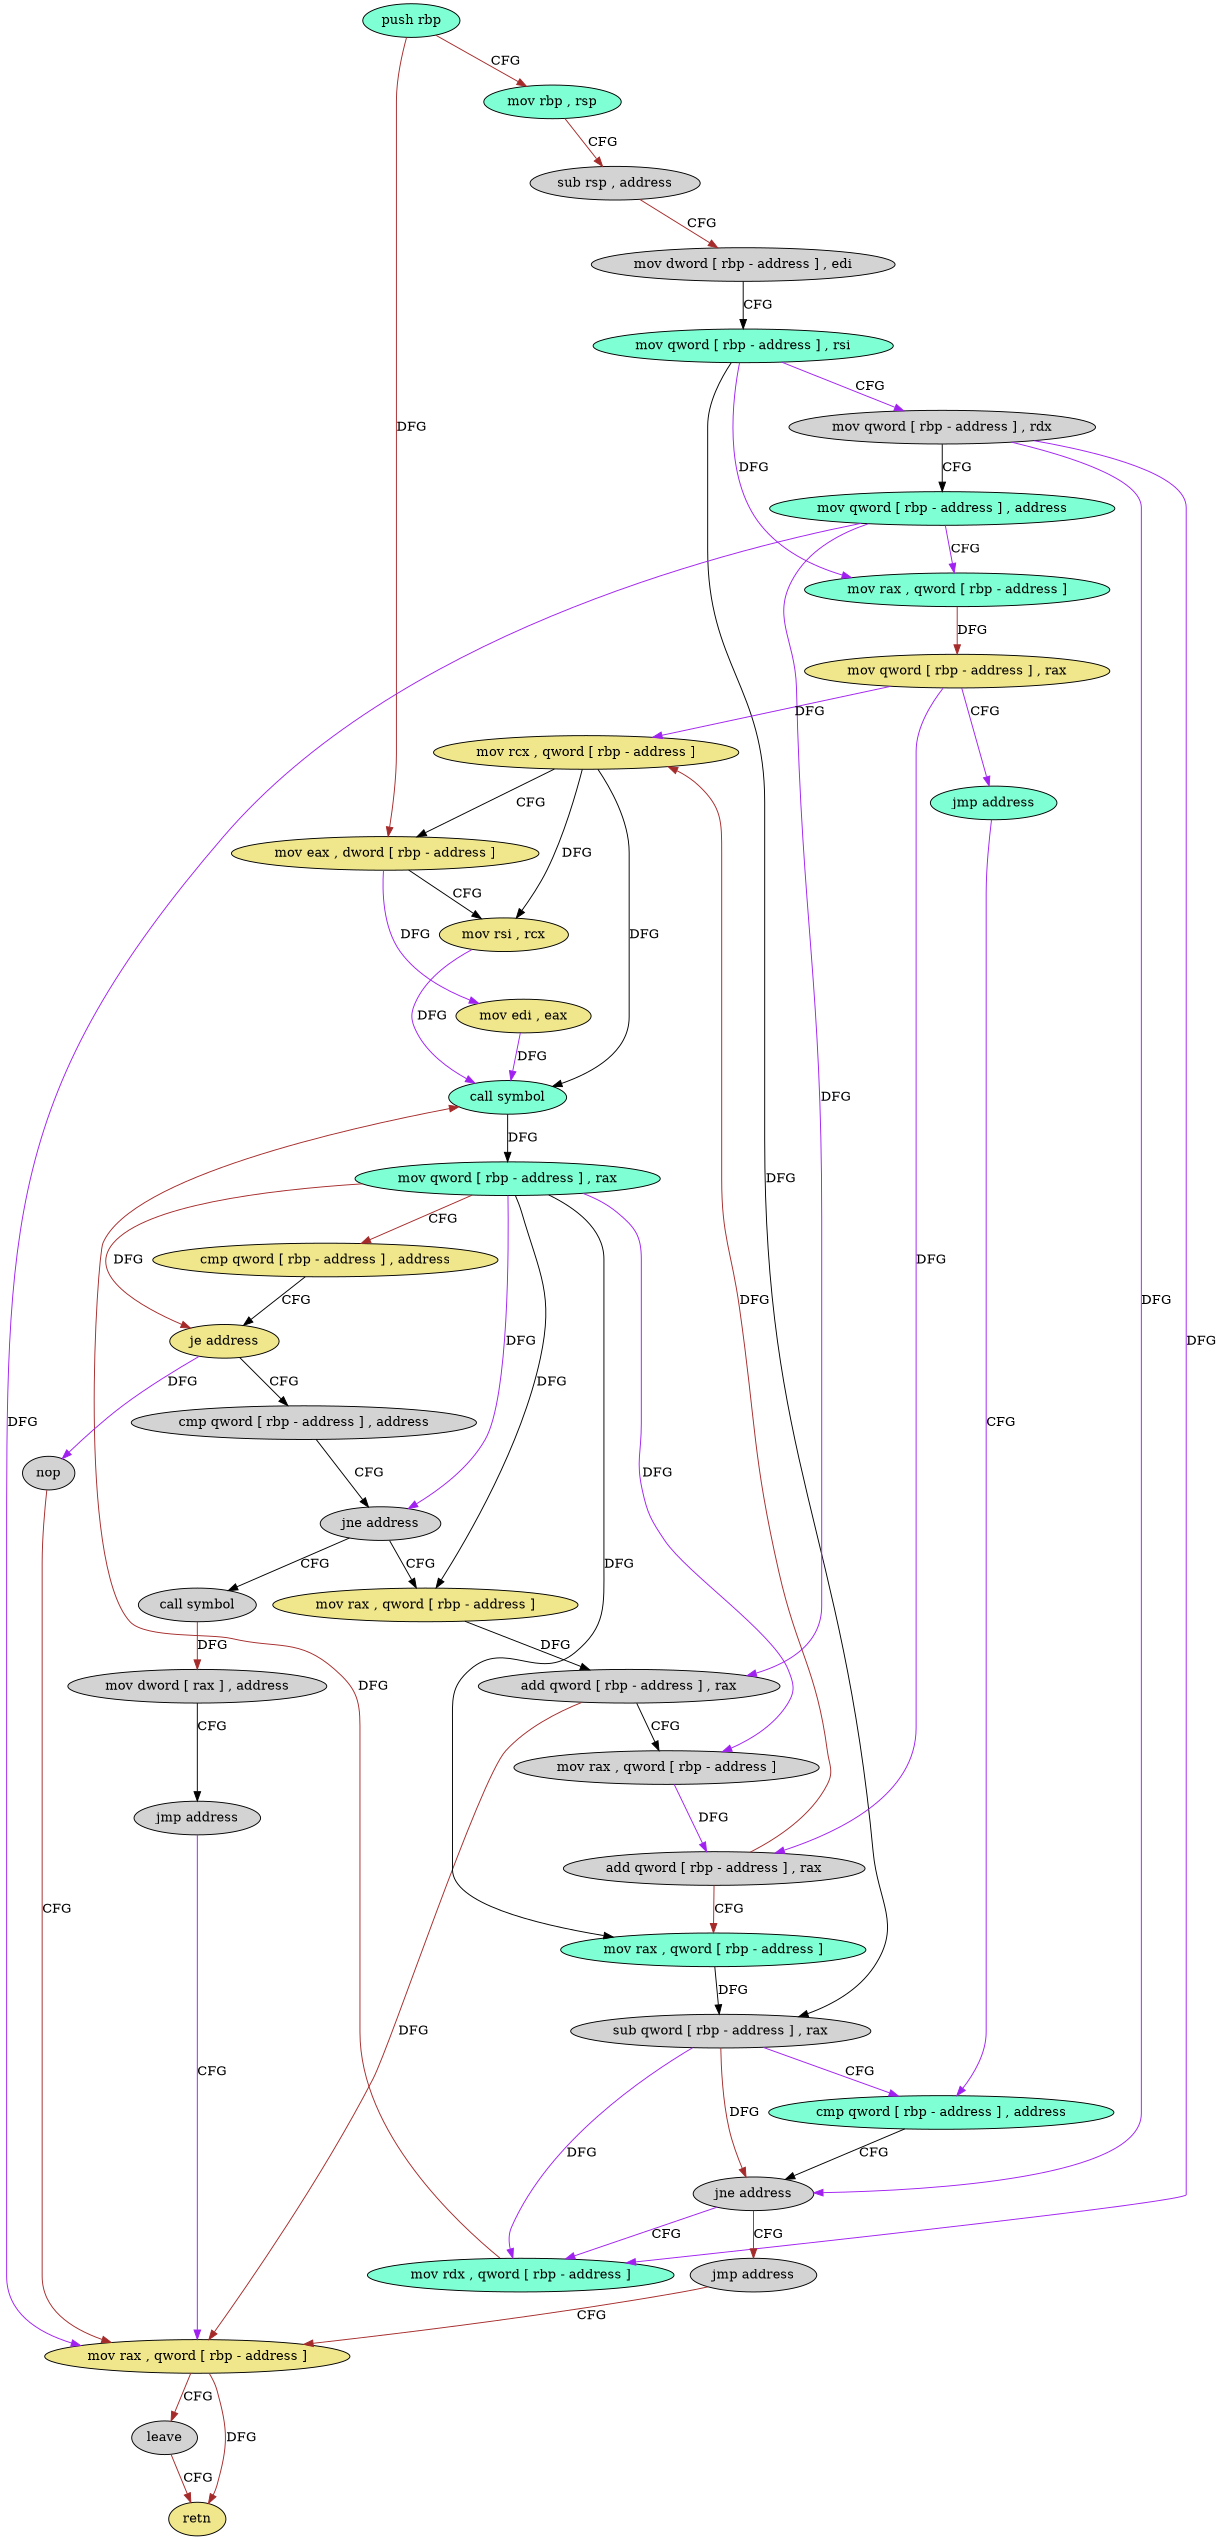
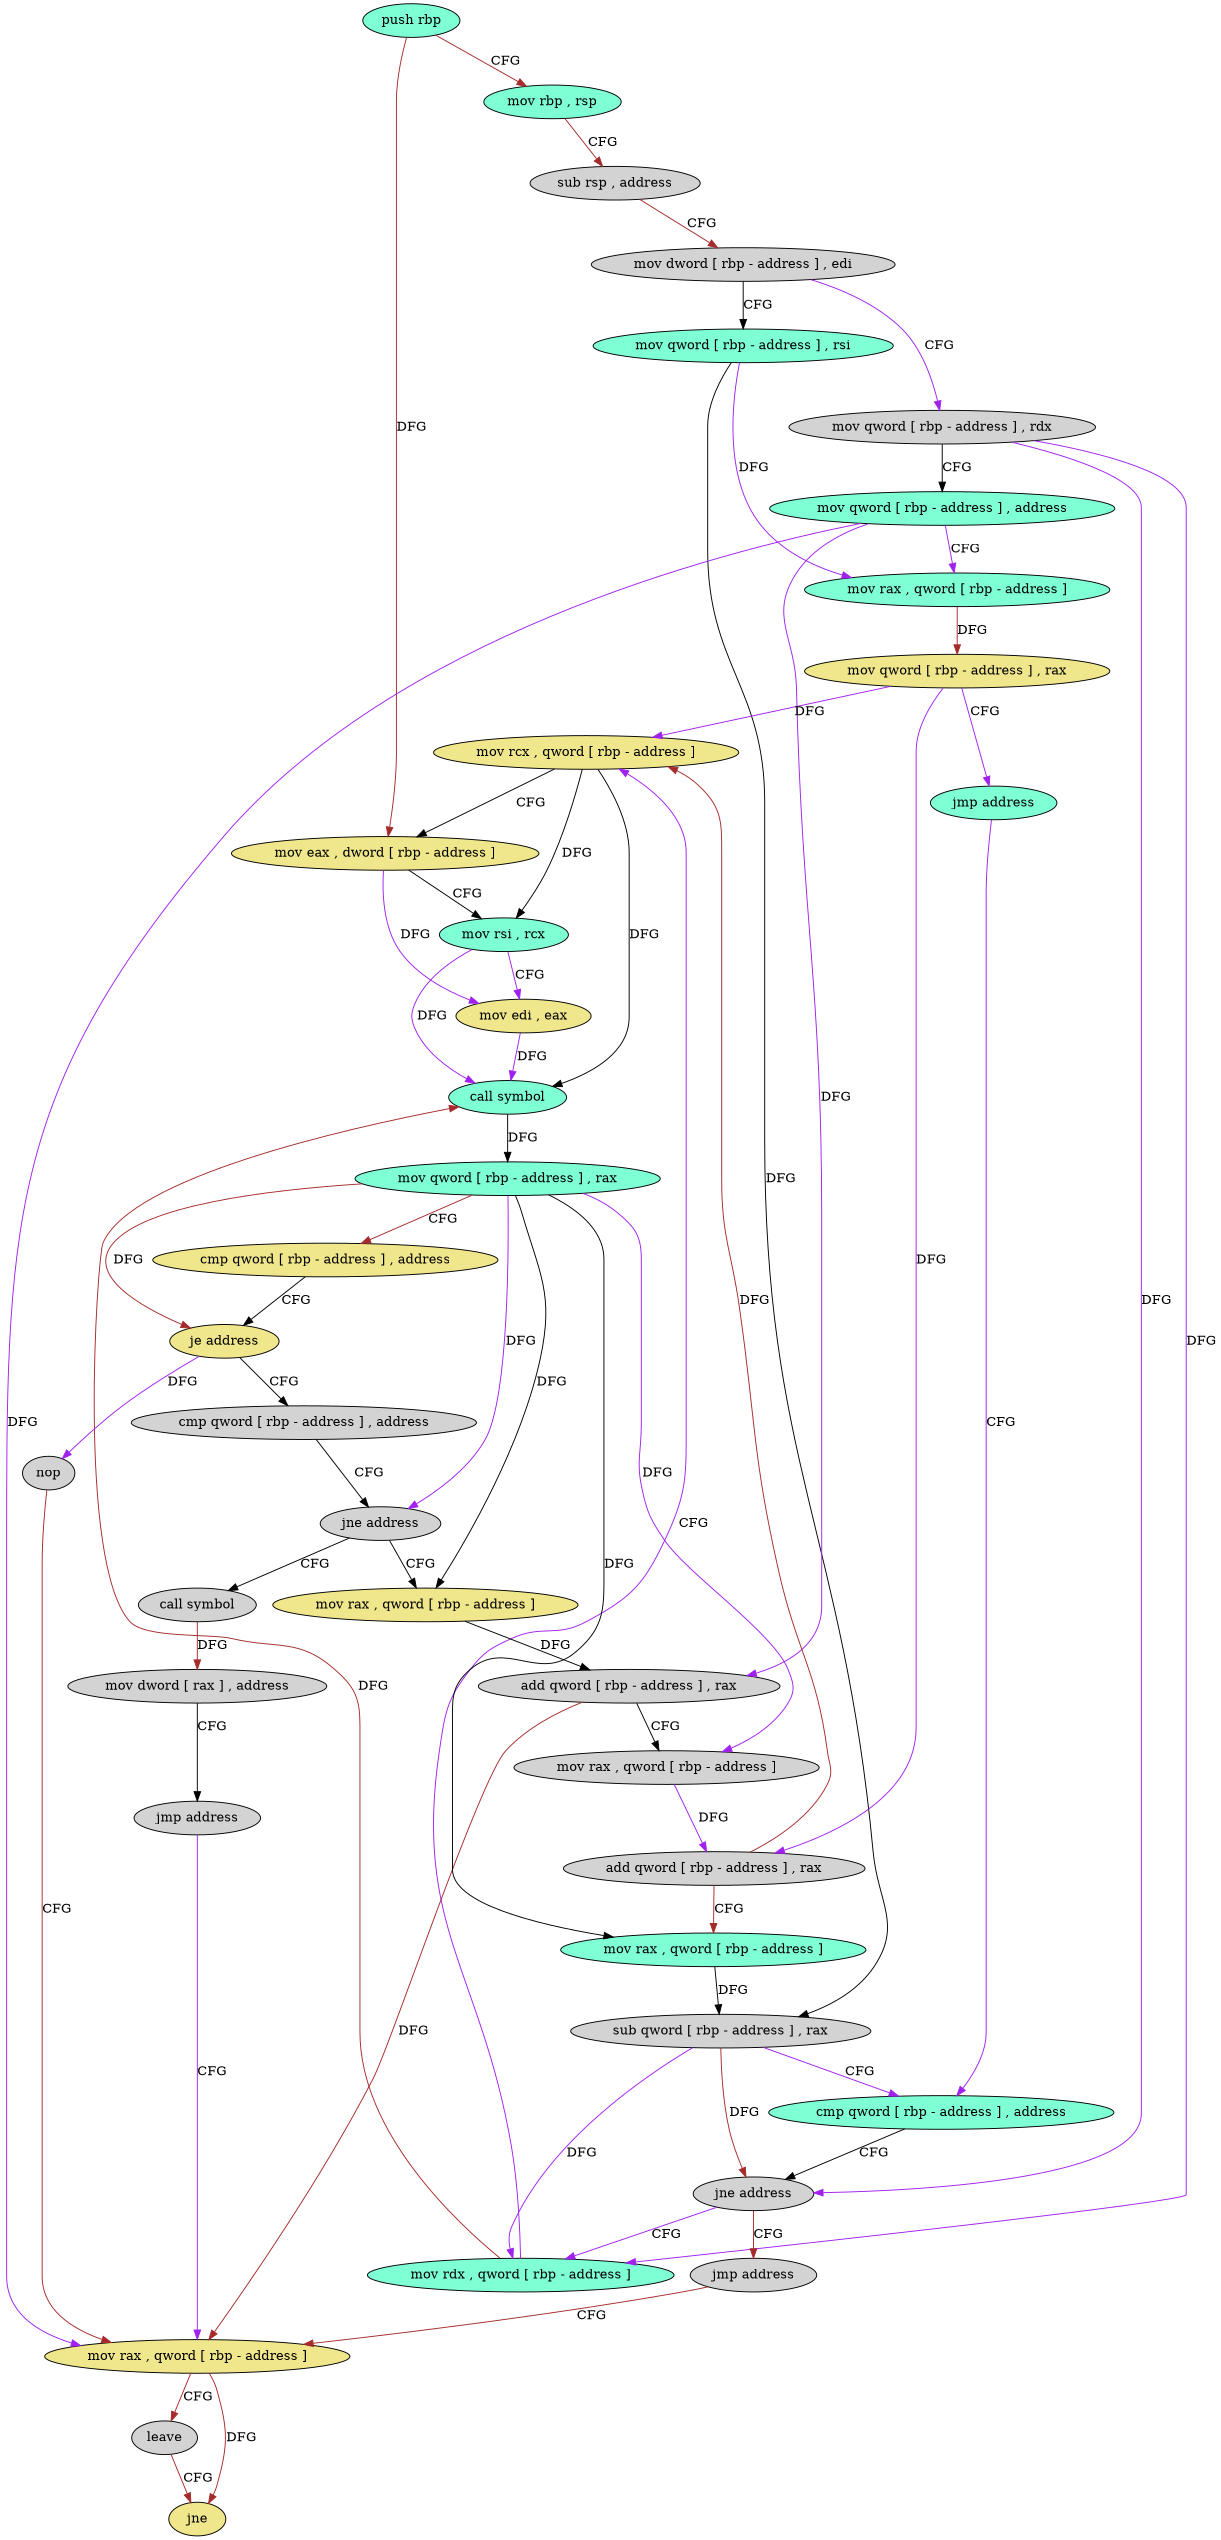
(838, 385) -> (893, 321)
(504, 935) -> (504, 935)
none -> (513, 971)
none -> (651, 1567)
(197, 2519) -> (197, 2519)
